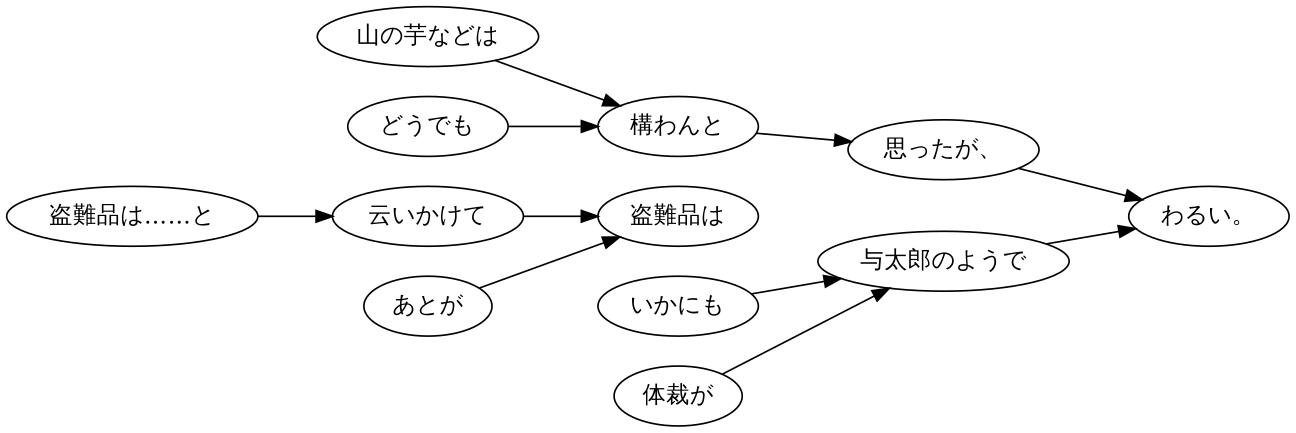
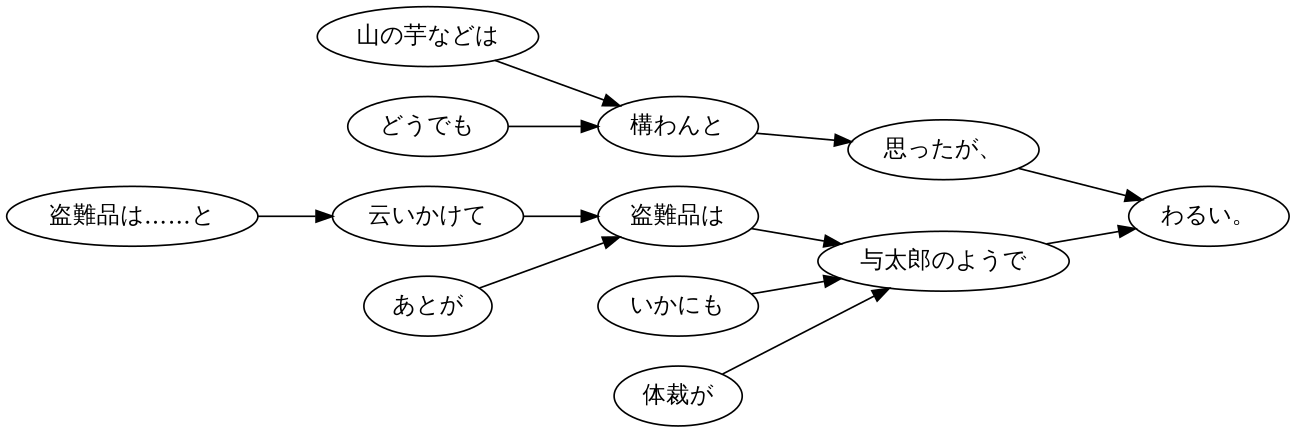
none -> (788, 235)
